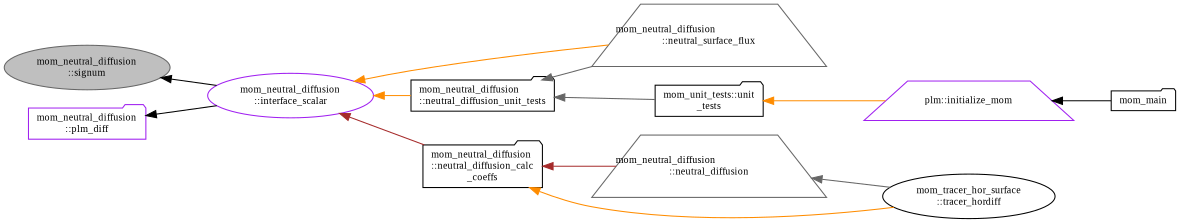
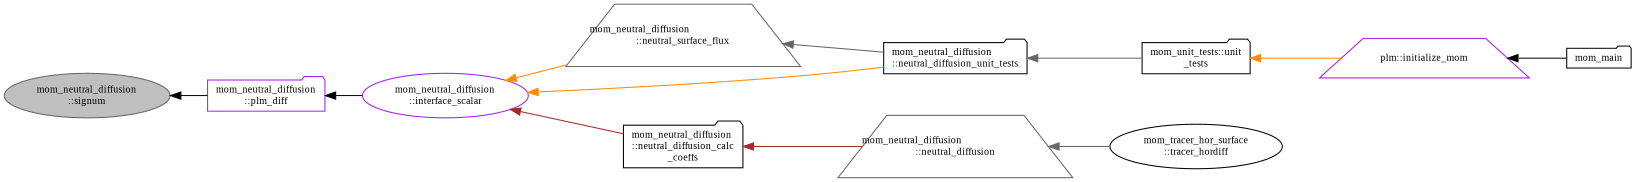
(572, 72) -> (838, 48)
(194, 82) -> (194, 96)
(716, 218) -> none
